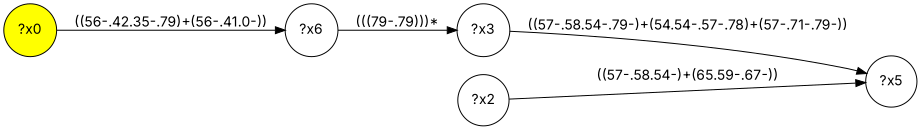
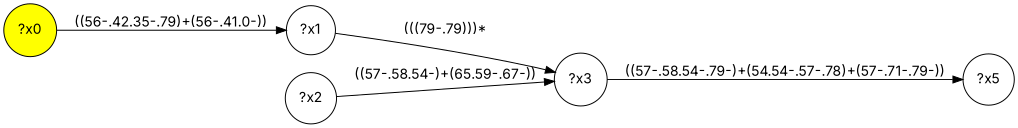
(312, 30) -> (311, 30)
(682, 91) -> (440, 89)
